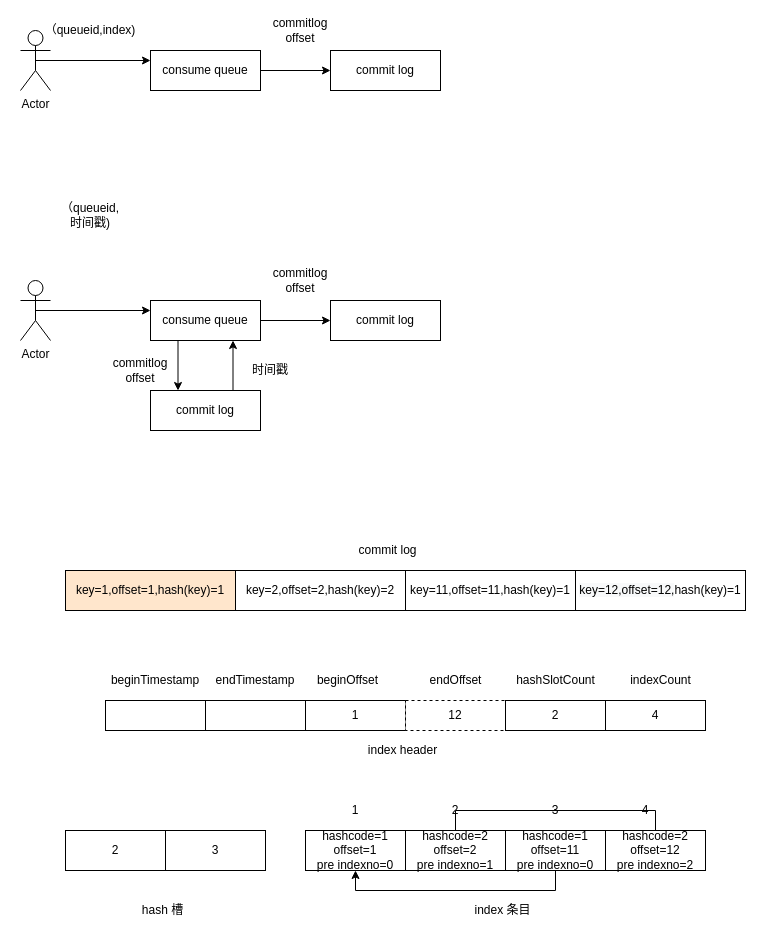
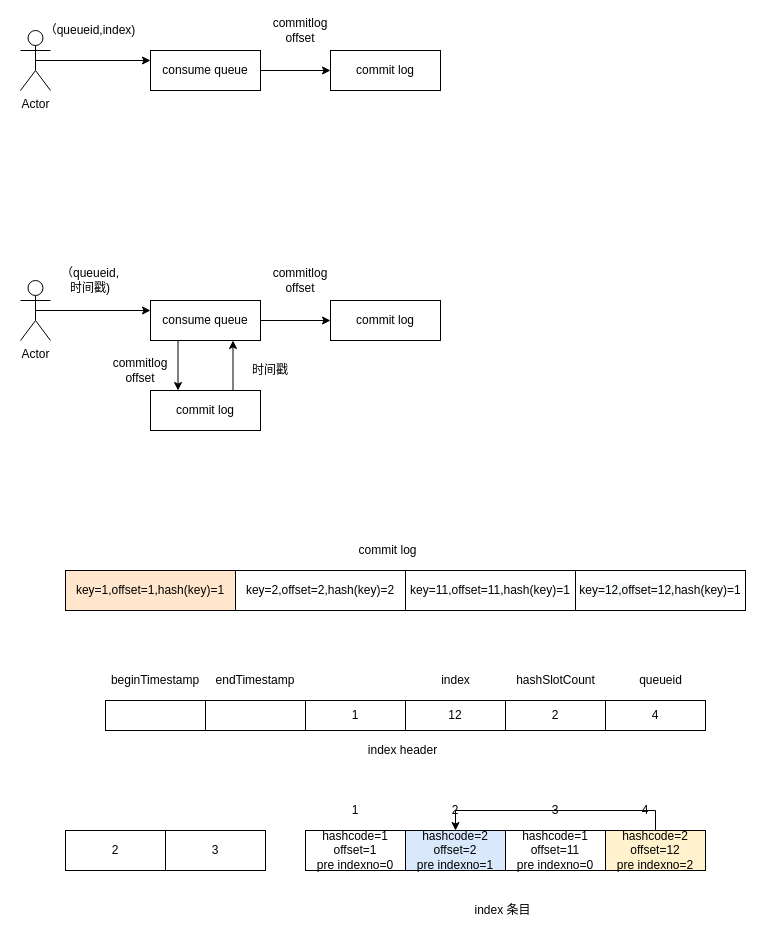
(91, 216) -> (91, 281)
(348, 681) -> none
(456, 681) -> (456, 681)
(661, 681) -> (661, 681)
(456, 716) -> (456, 716)
(456, 824) -> (456, 822)
(456, 851) -> (456, 851)
(656, 851) -> (656, 851)
(460, 891) -> none
(163, 911) -> none
